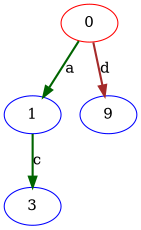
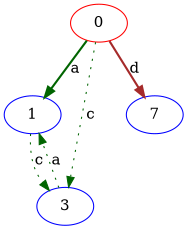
none -> (83, 109)
(108, 115) -> (155, 115)
(33, 155) -> (32, 159)
none -> (51, 166)
